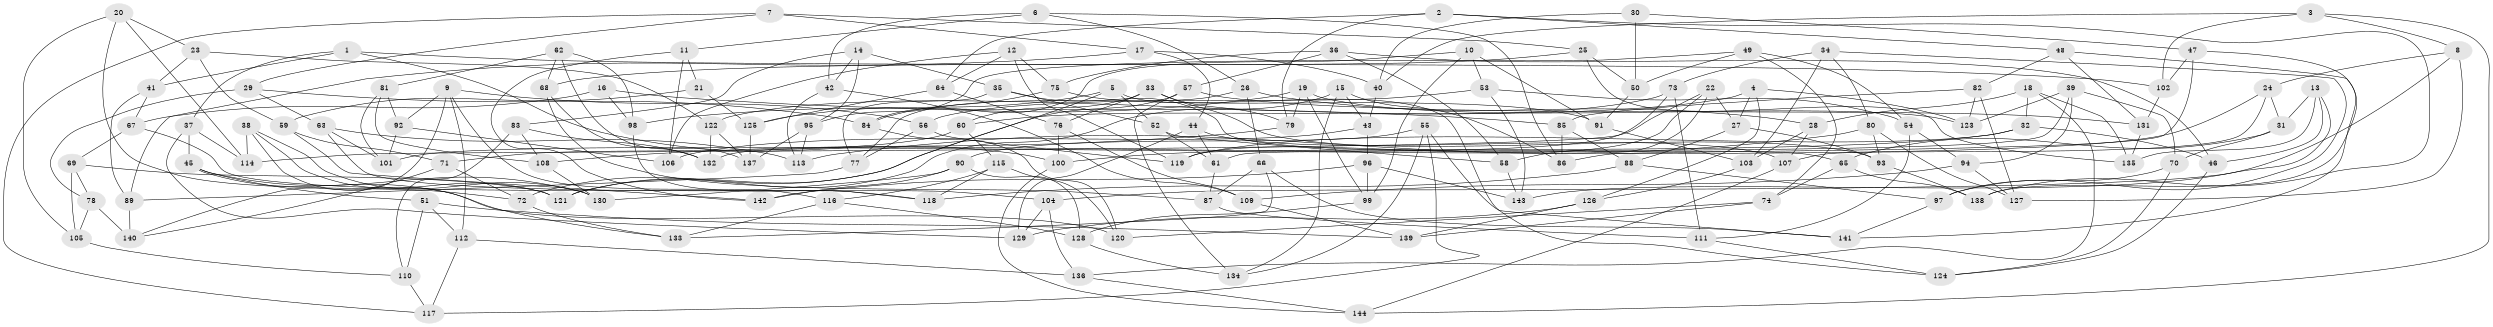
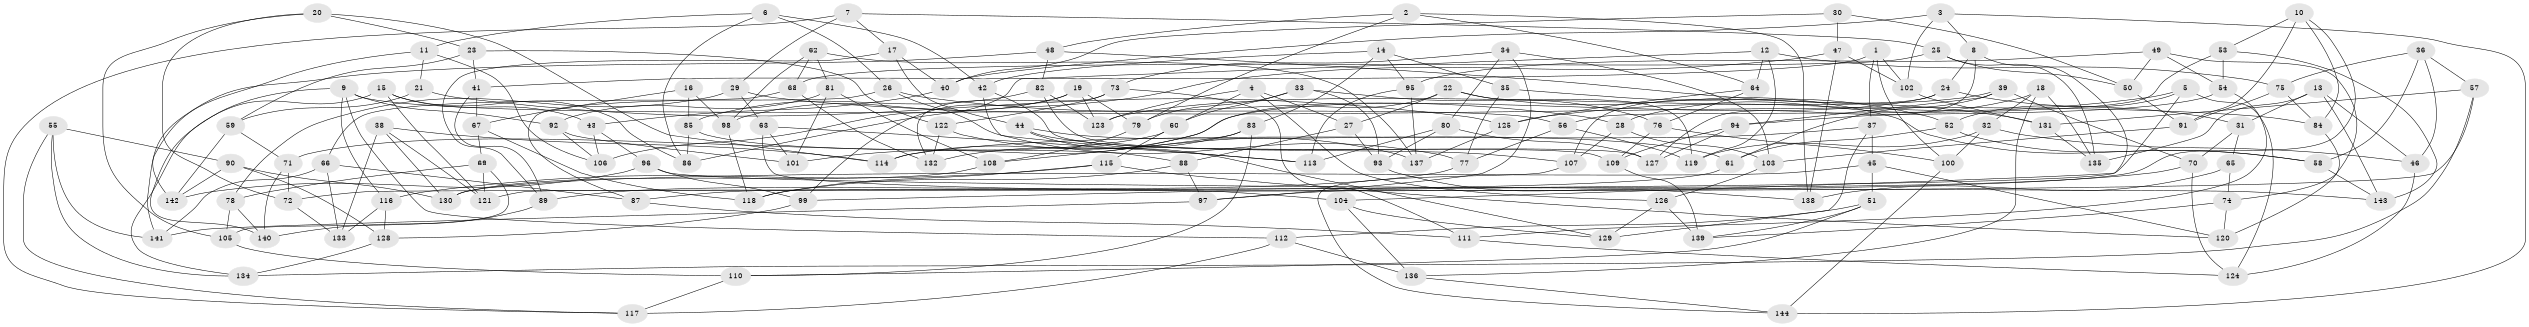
(1215, 118) -> none
